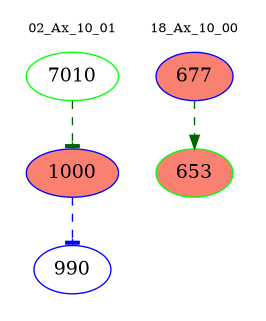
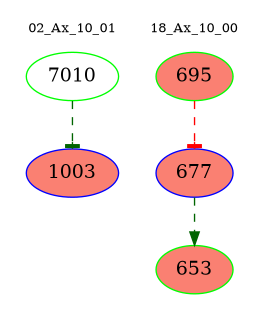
none -> (195, 76)
(72, 173) -> (72, 173)
(72, 270) -> none
